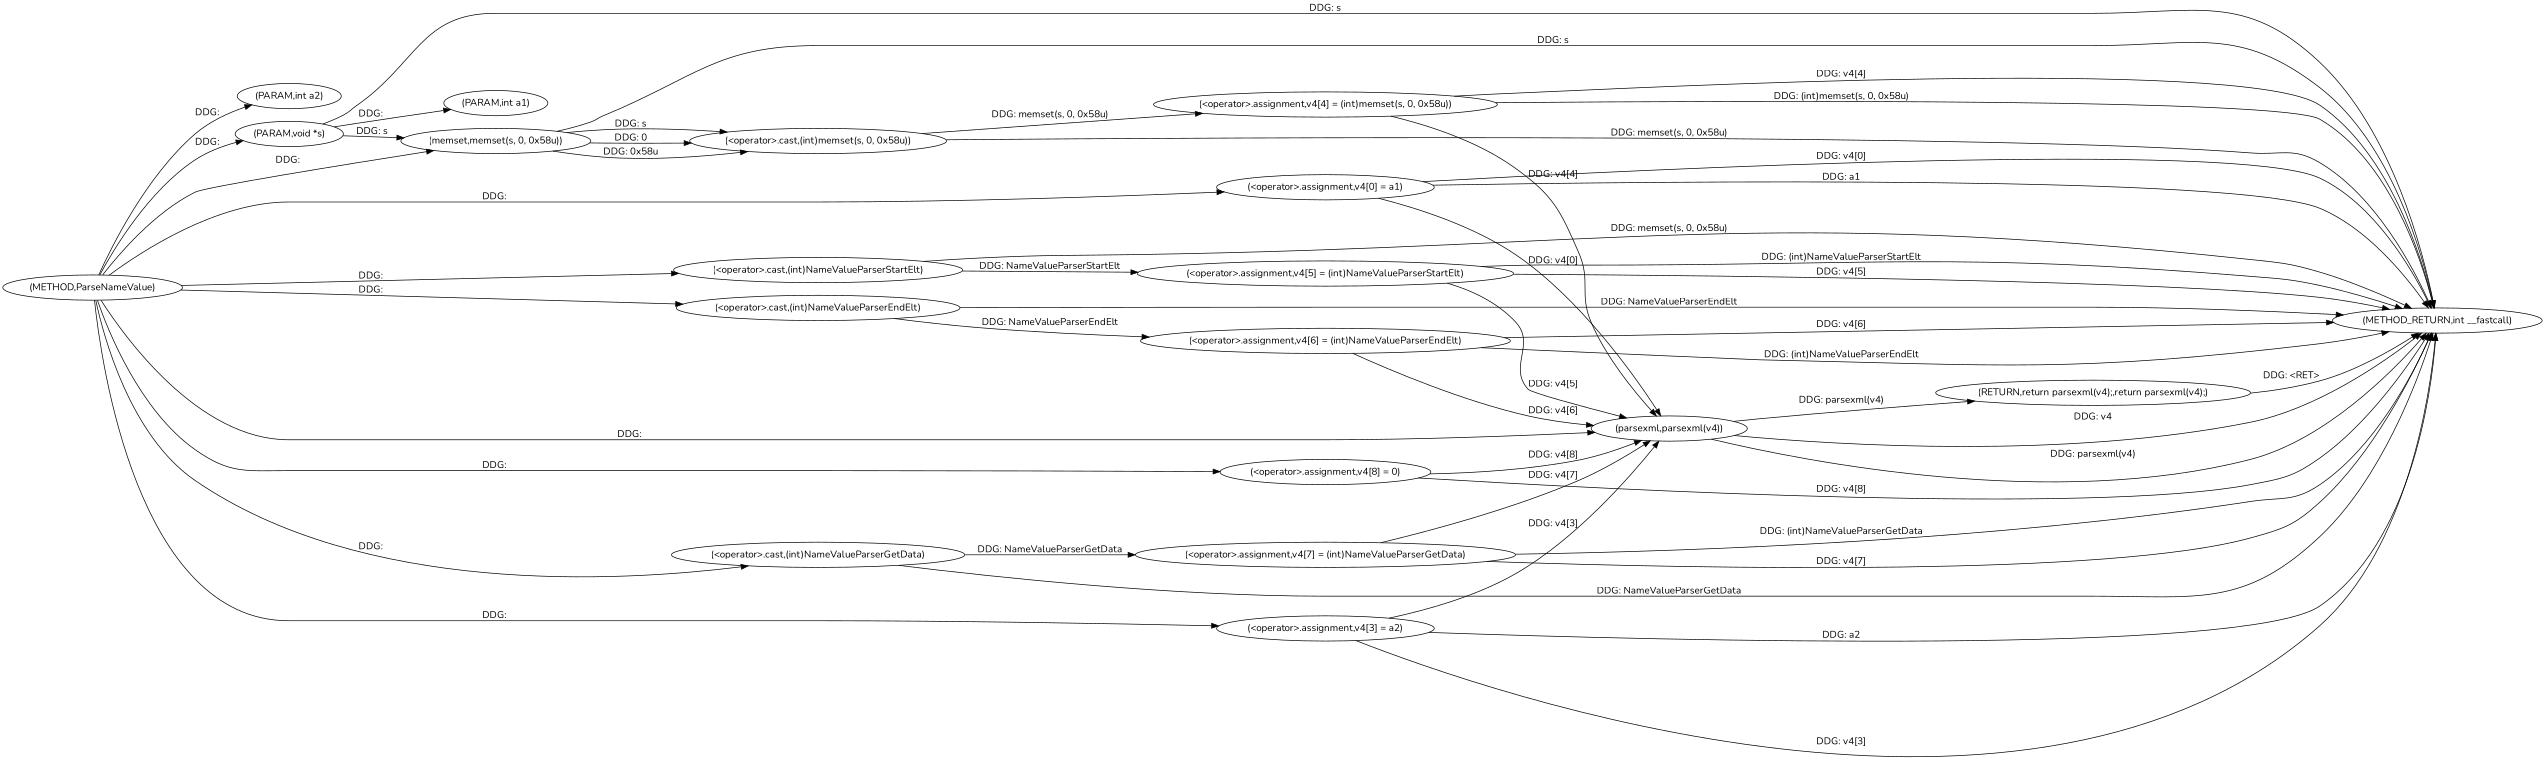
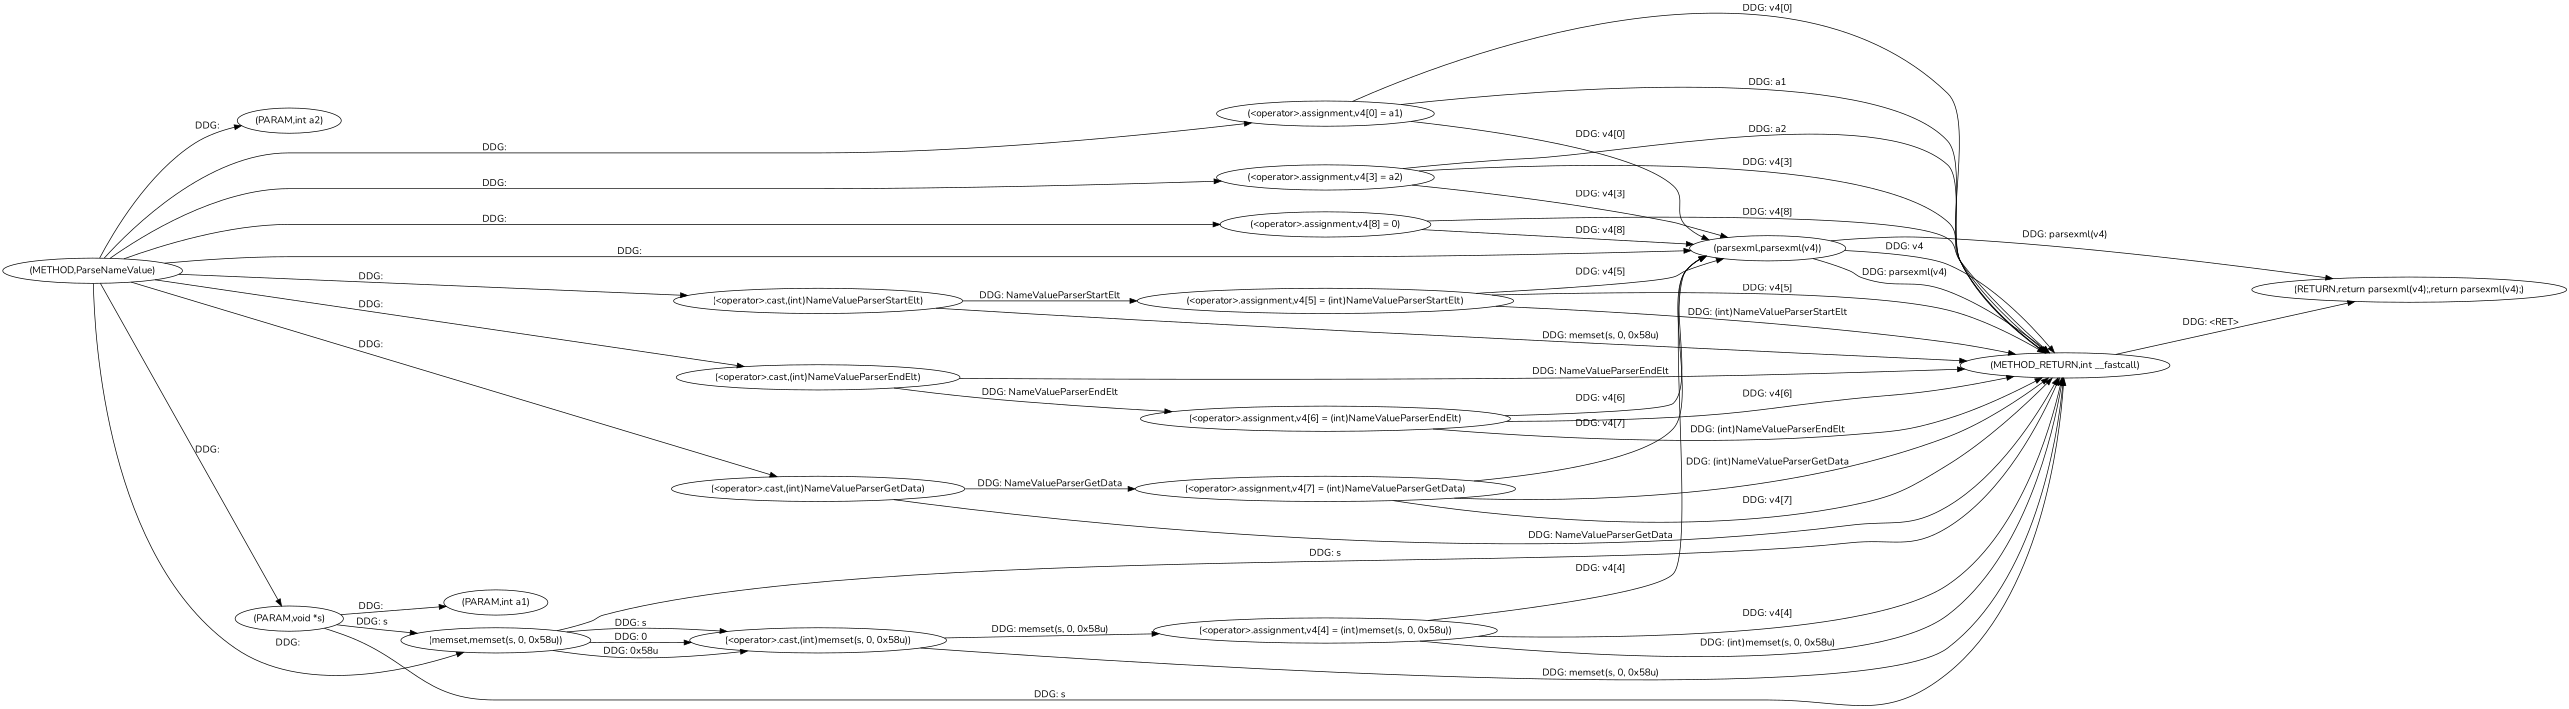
(2335, 376) -> (2232, 329)
